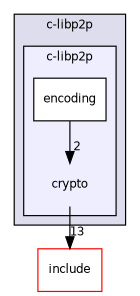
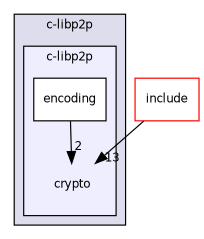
(70, 222) -> (133, 131)
